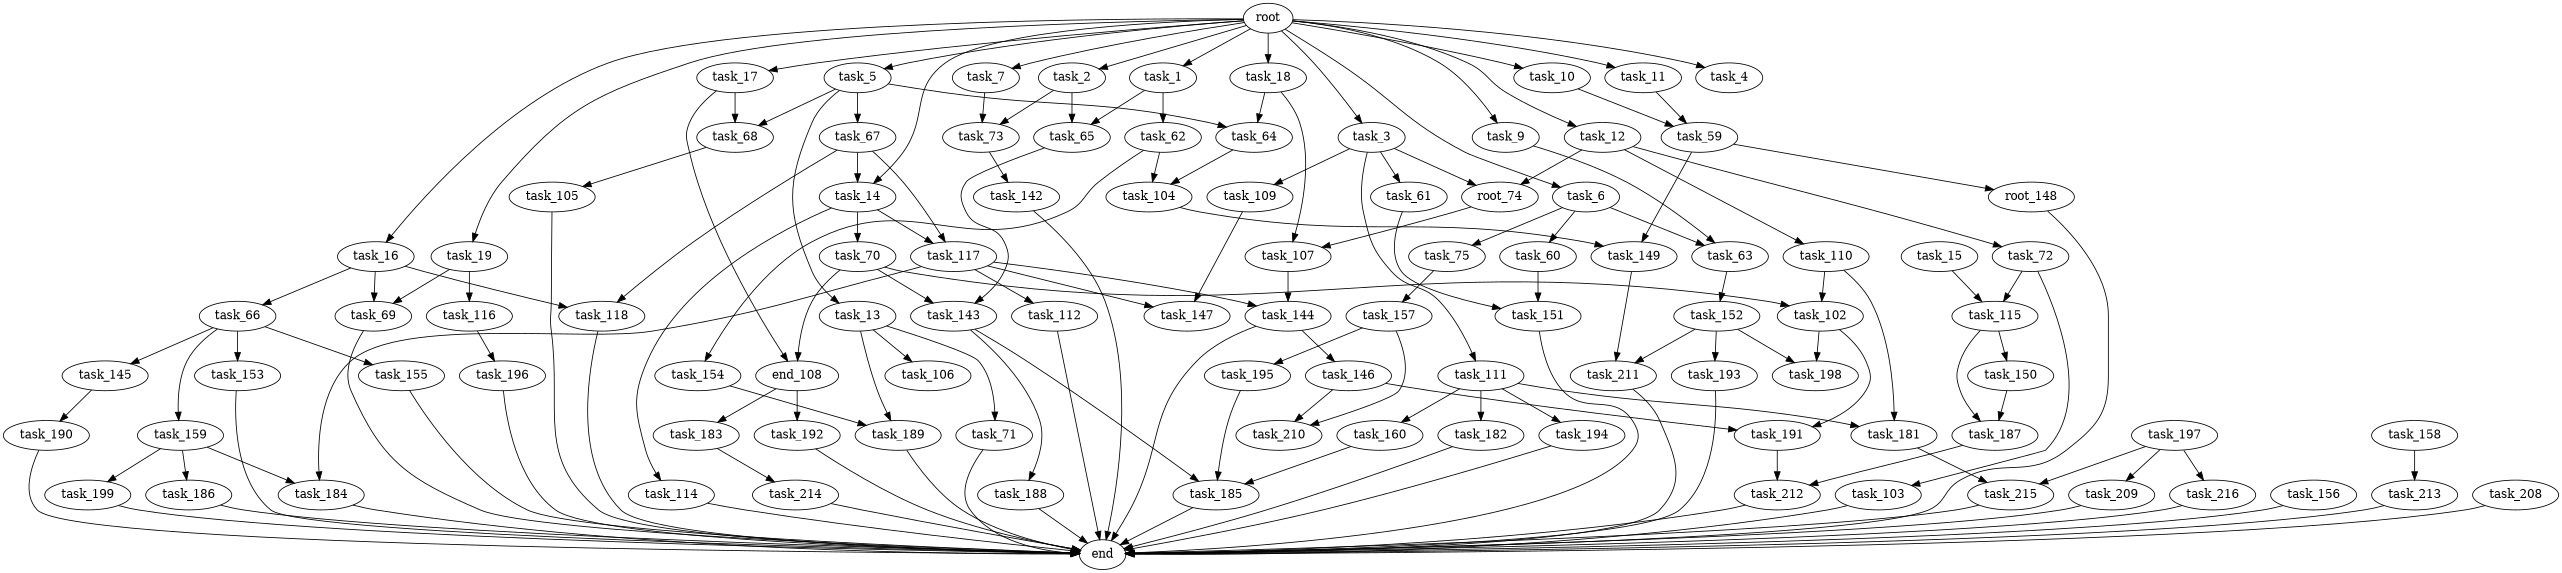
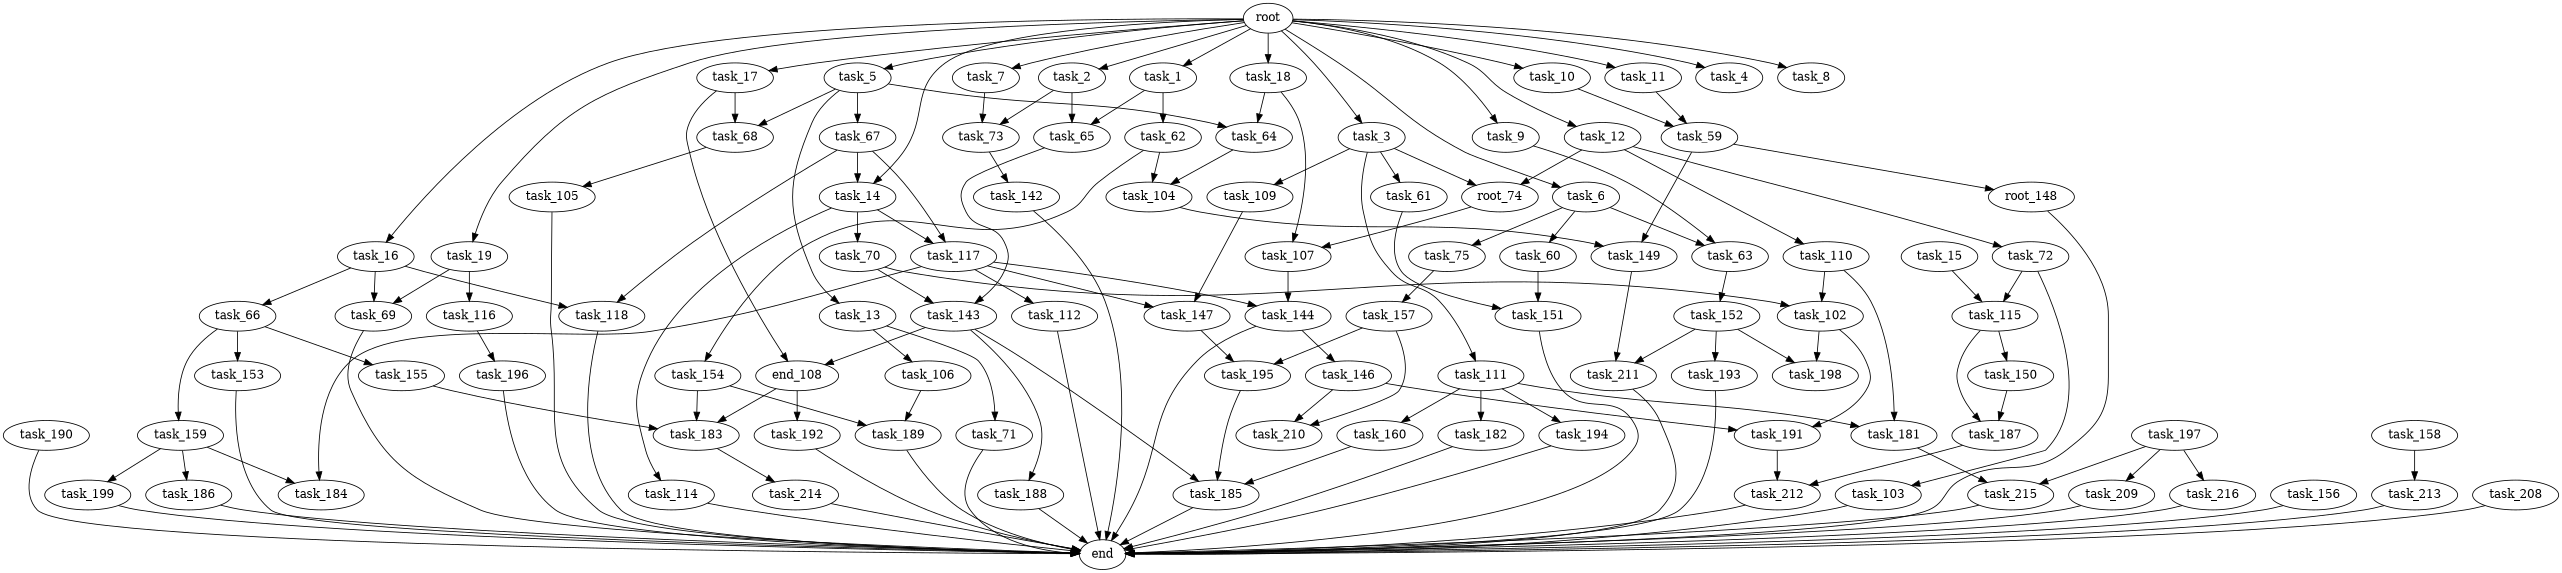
none -> (1811, 78)
(810, 306) -> (879, 345)
none -> (1212, 341)
(872, 373) -> (915, 402)
(105, 376) -> none
none -> (697, 402)
(554, 517) -> (541, 409)
(711, 544) -> none
